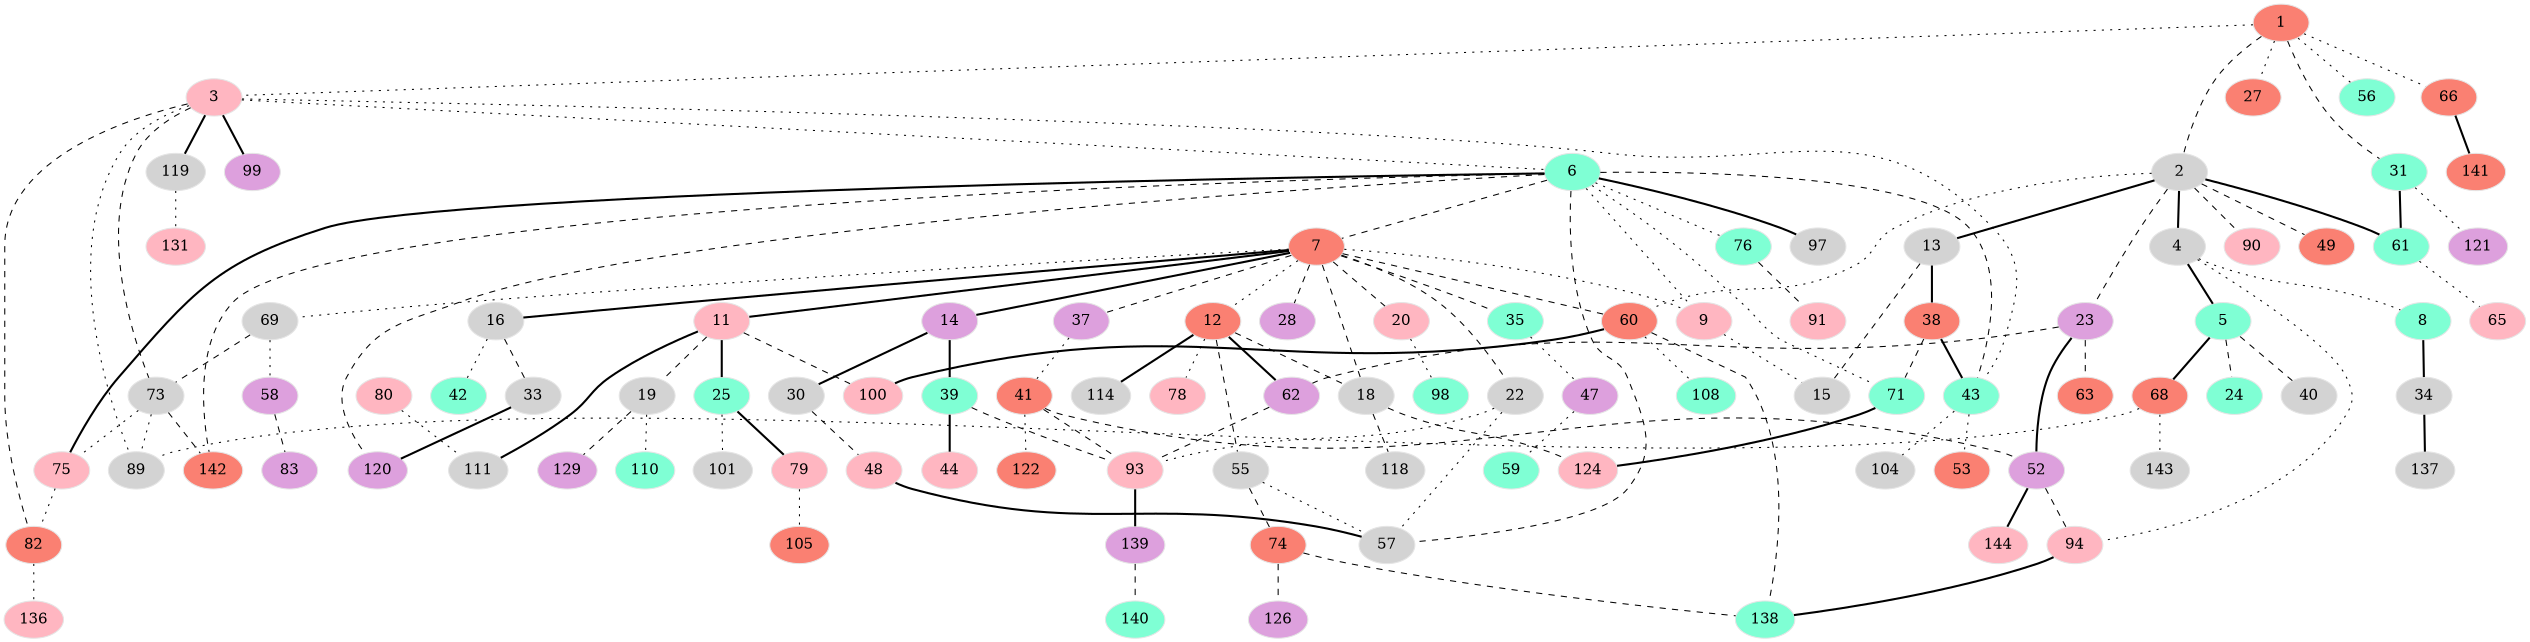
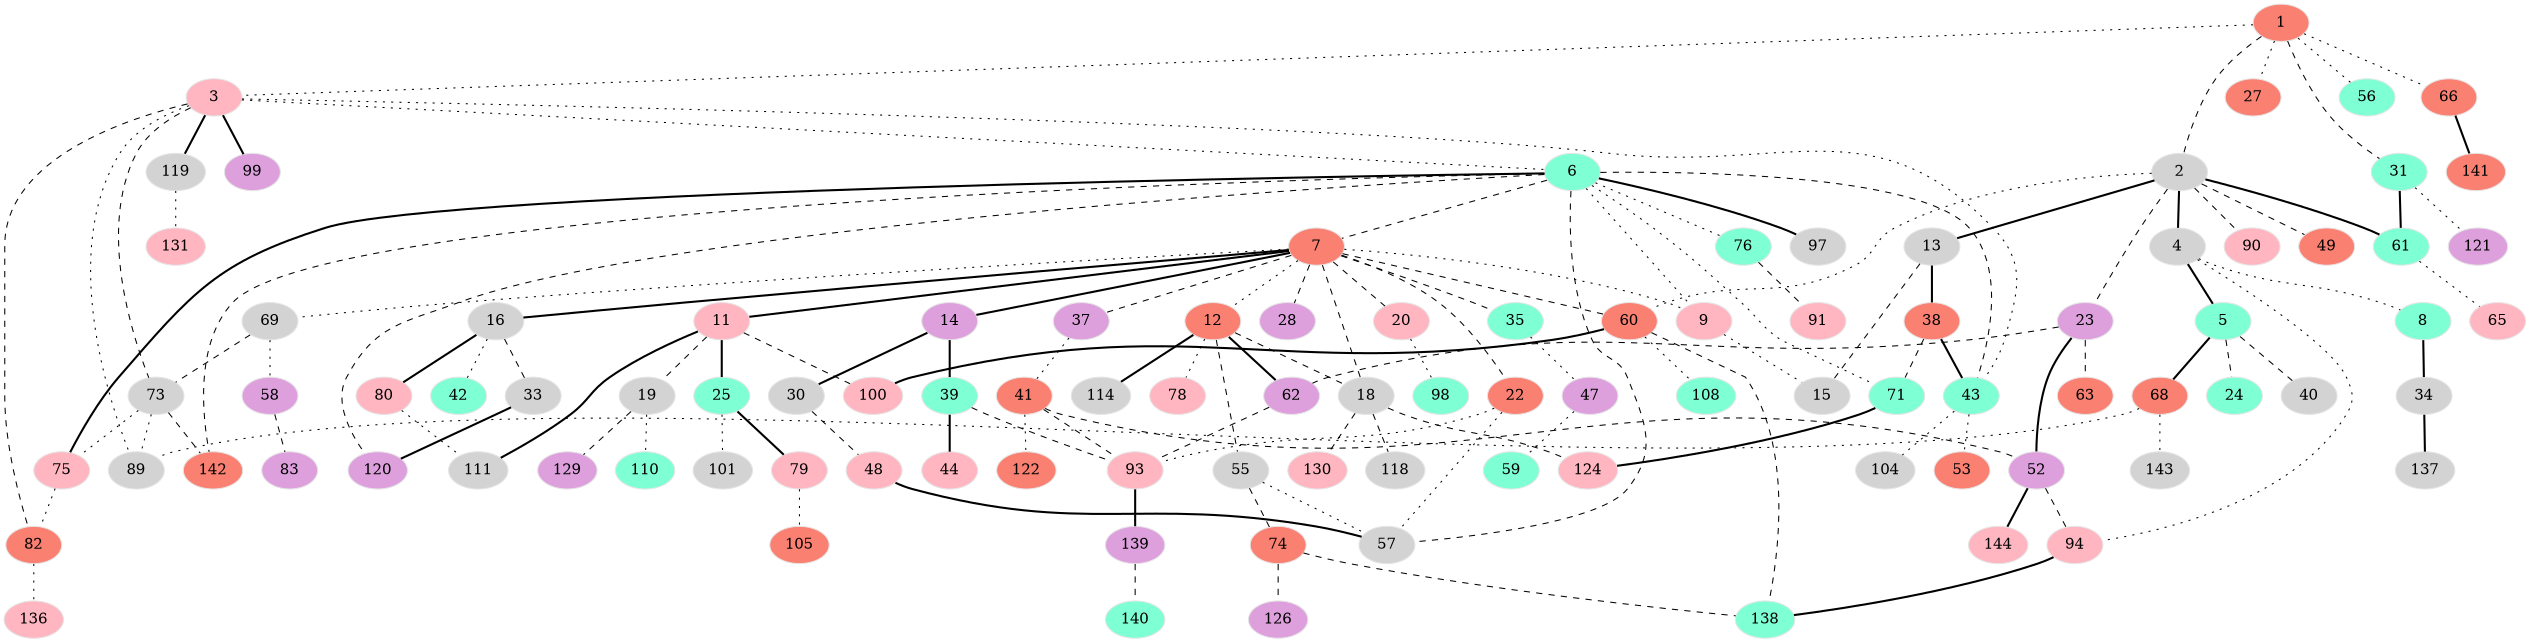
none -> (440, 359)
(1515, 396) -> (1515, 396)
none -> (1318, 470)
